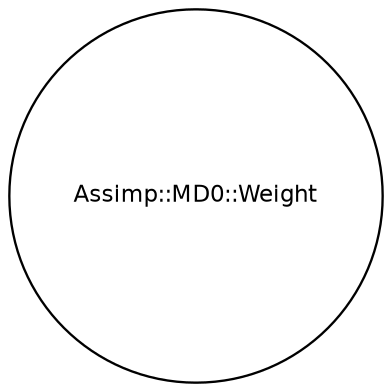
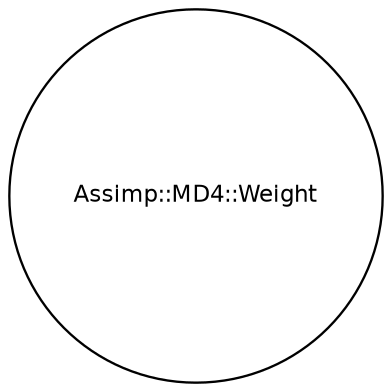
(196, 196) -> (196, 196)
